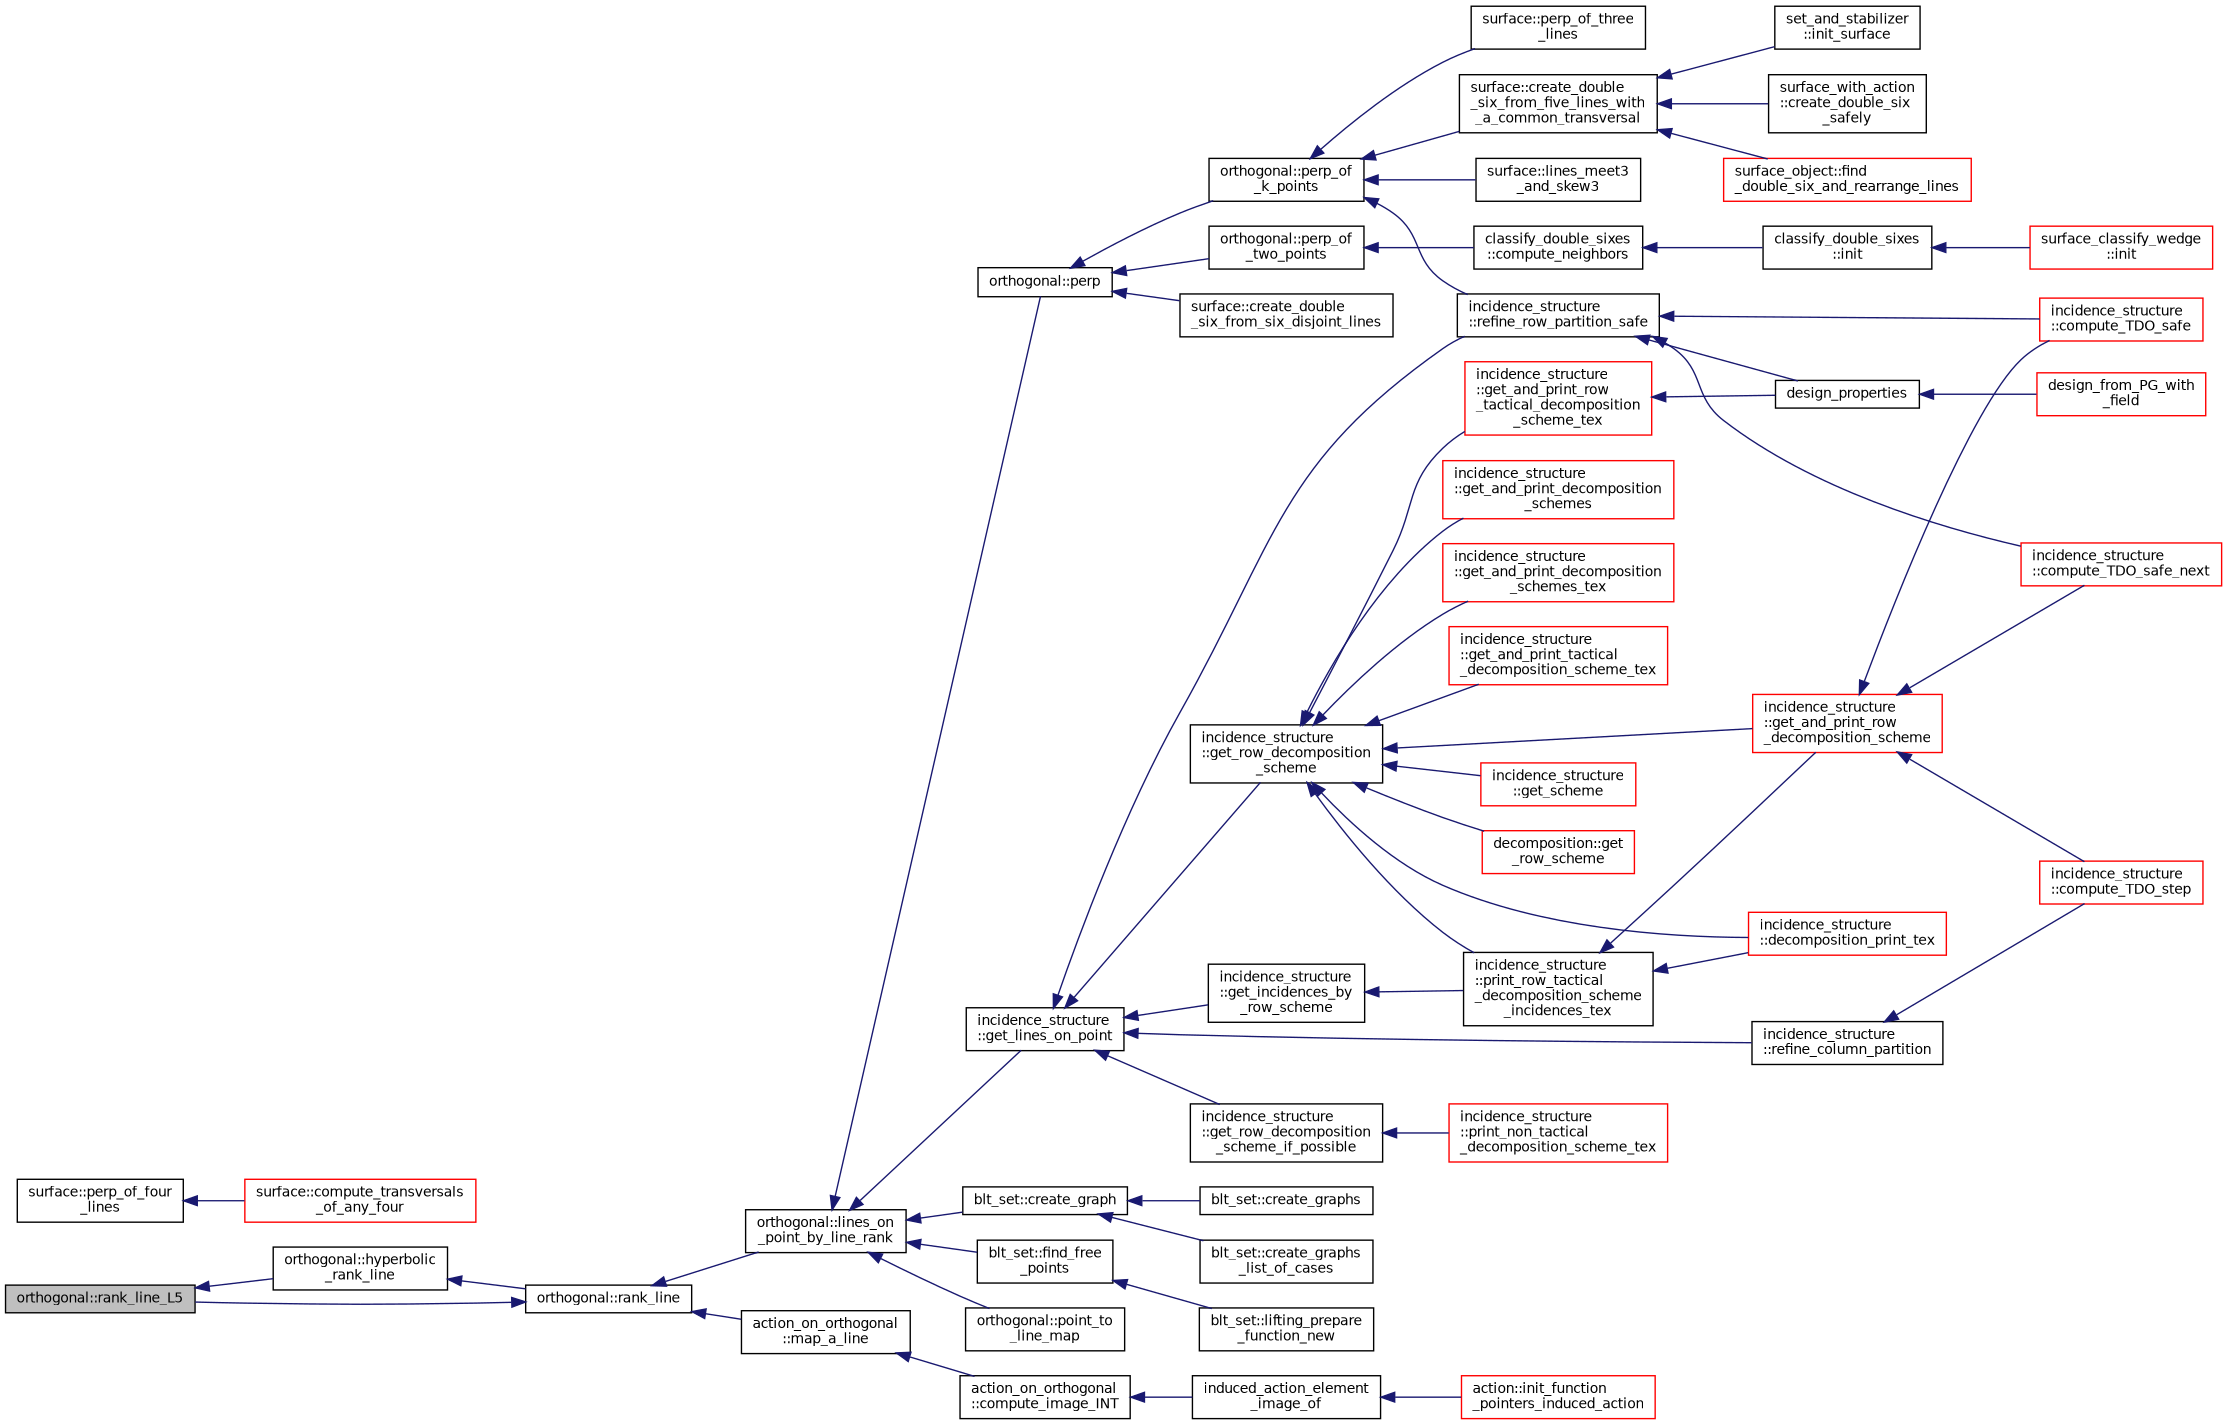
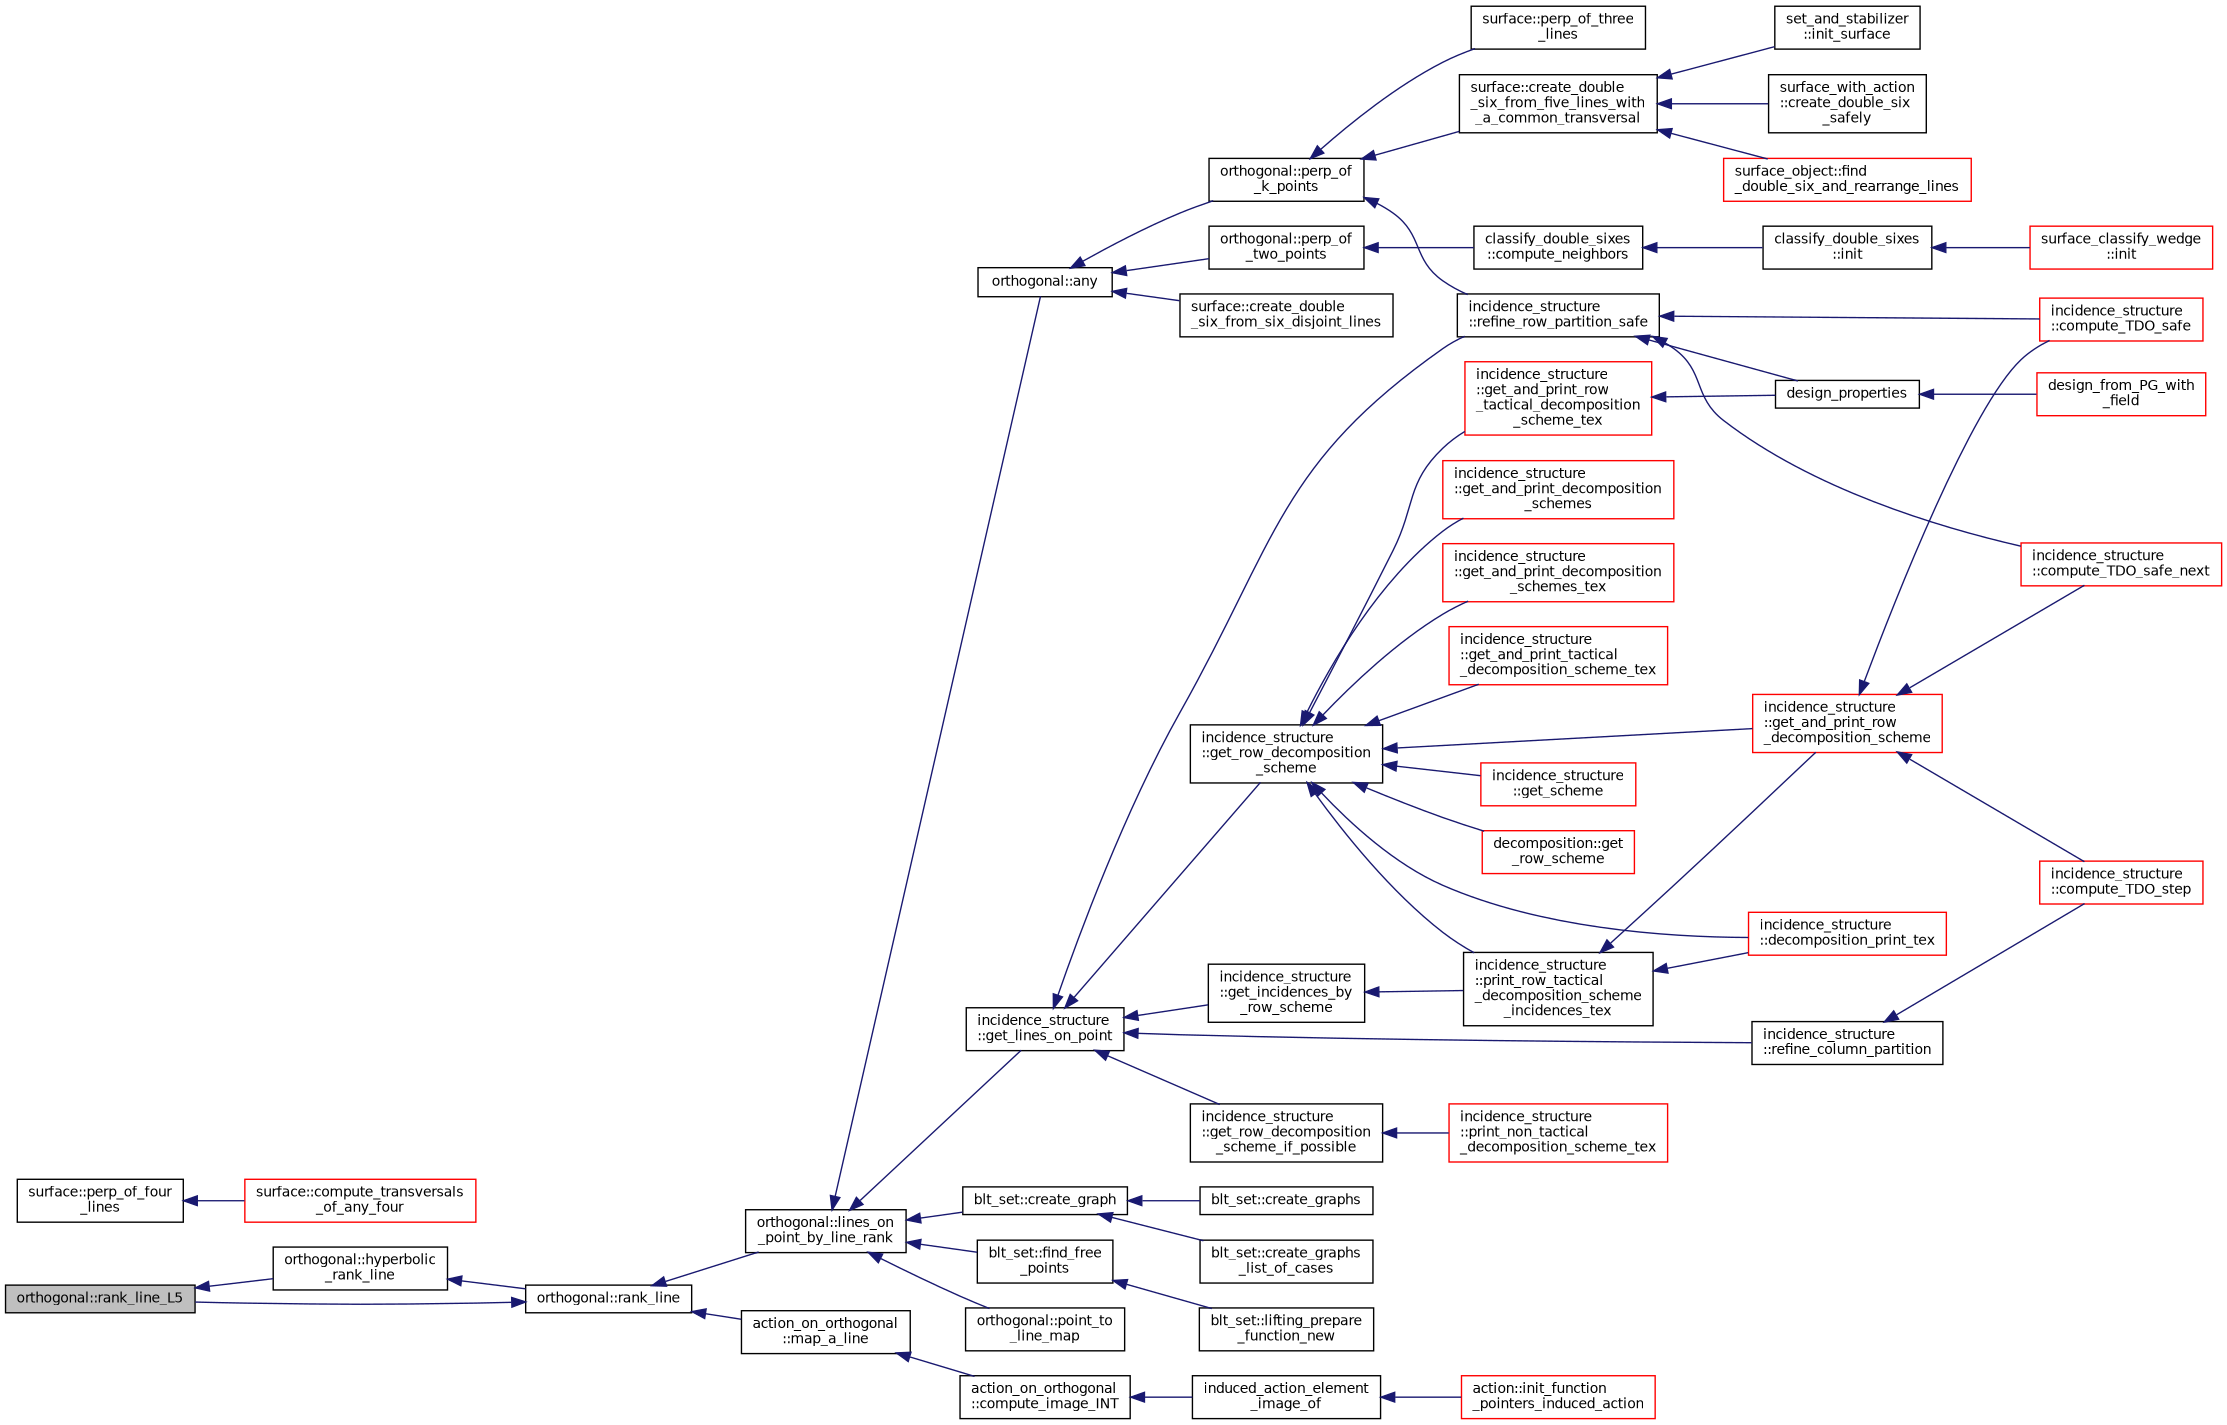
(1558, 180) -> none
(1045, 282) -> (1045, 282)
